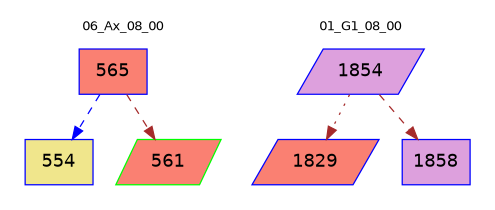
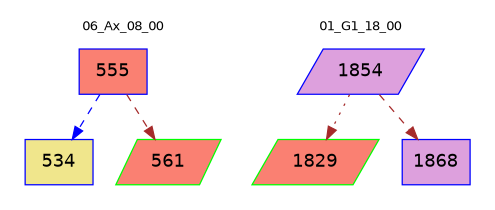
(361, 27) -> (361, 27)
(113, 72) -> (113, 72)
(59, 162) -> (59, 162)
(315, 162) -> (315, 162)
(436, 162) -> (436, 162)
